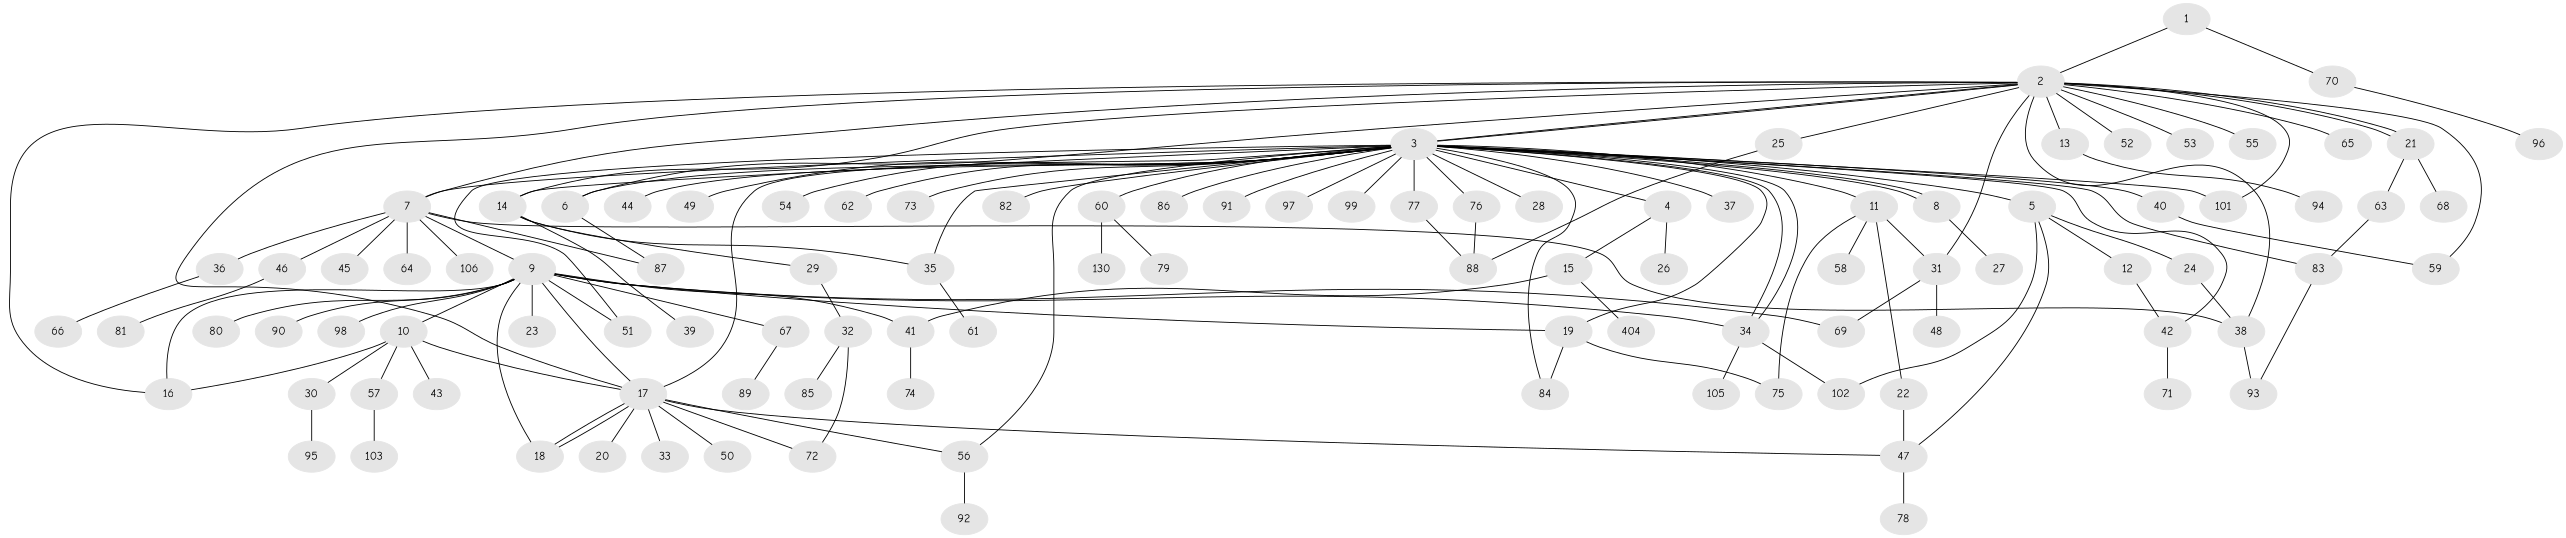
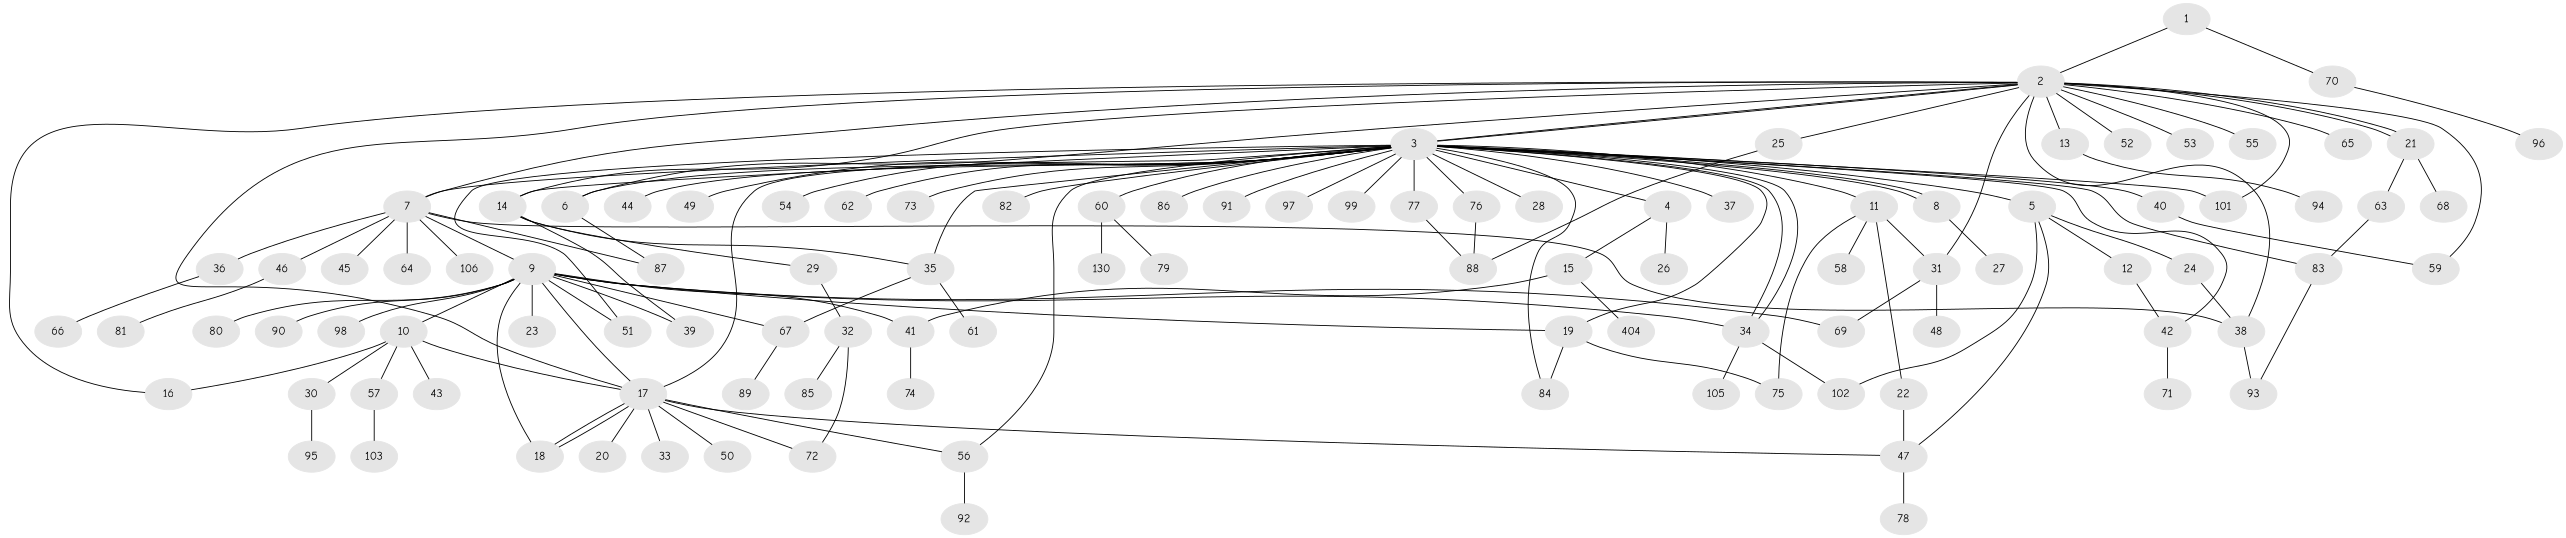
(345, 290) -> (613, 298)
none -> (873, 292)
